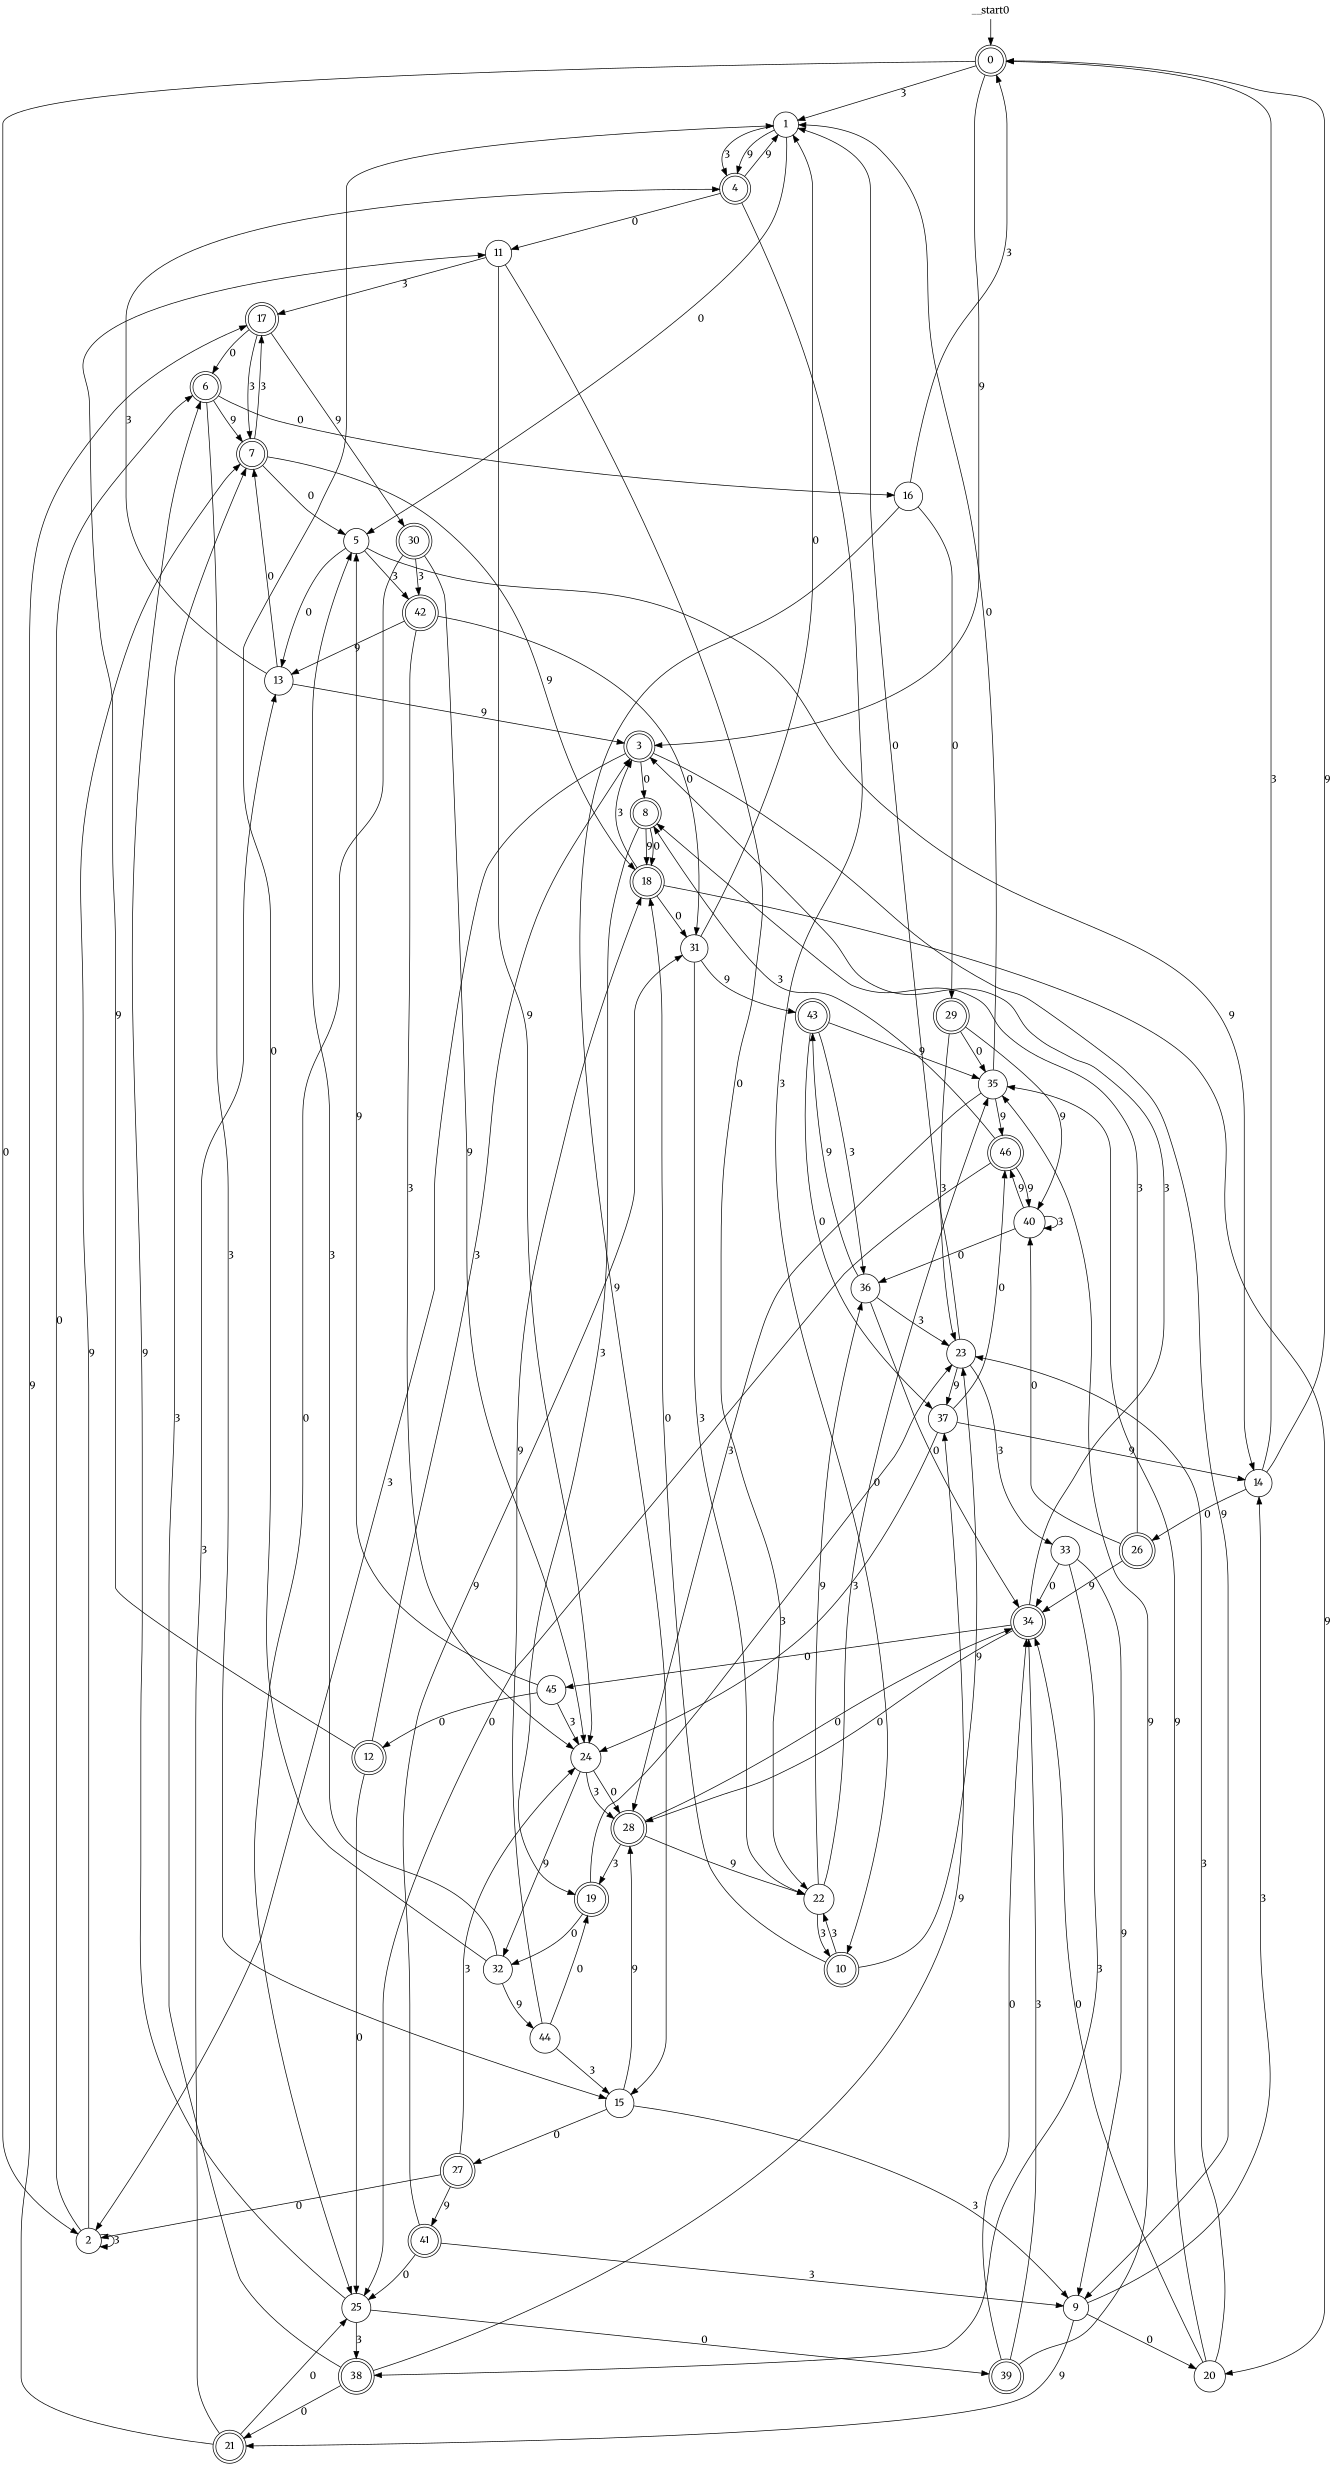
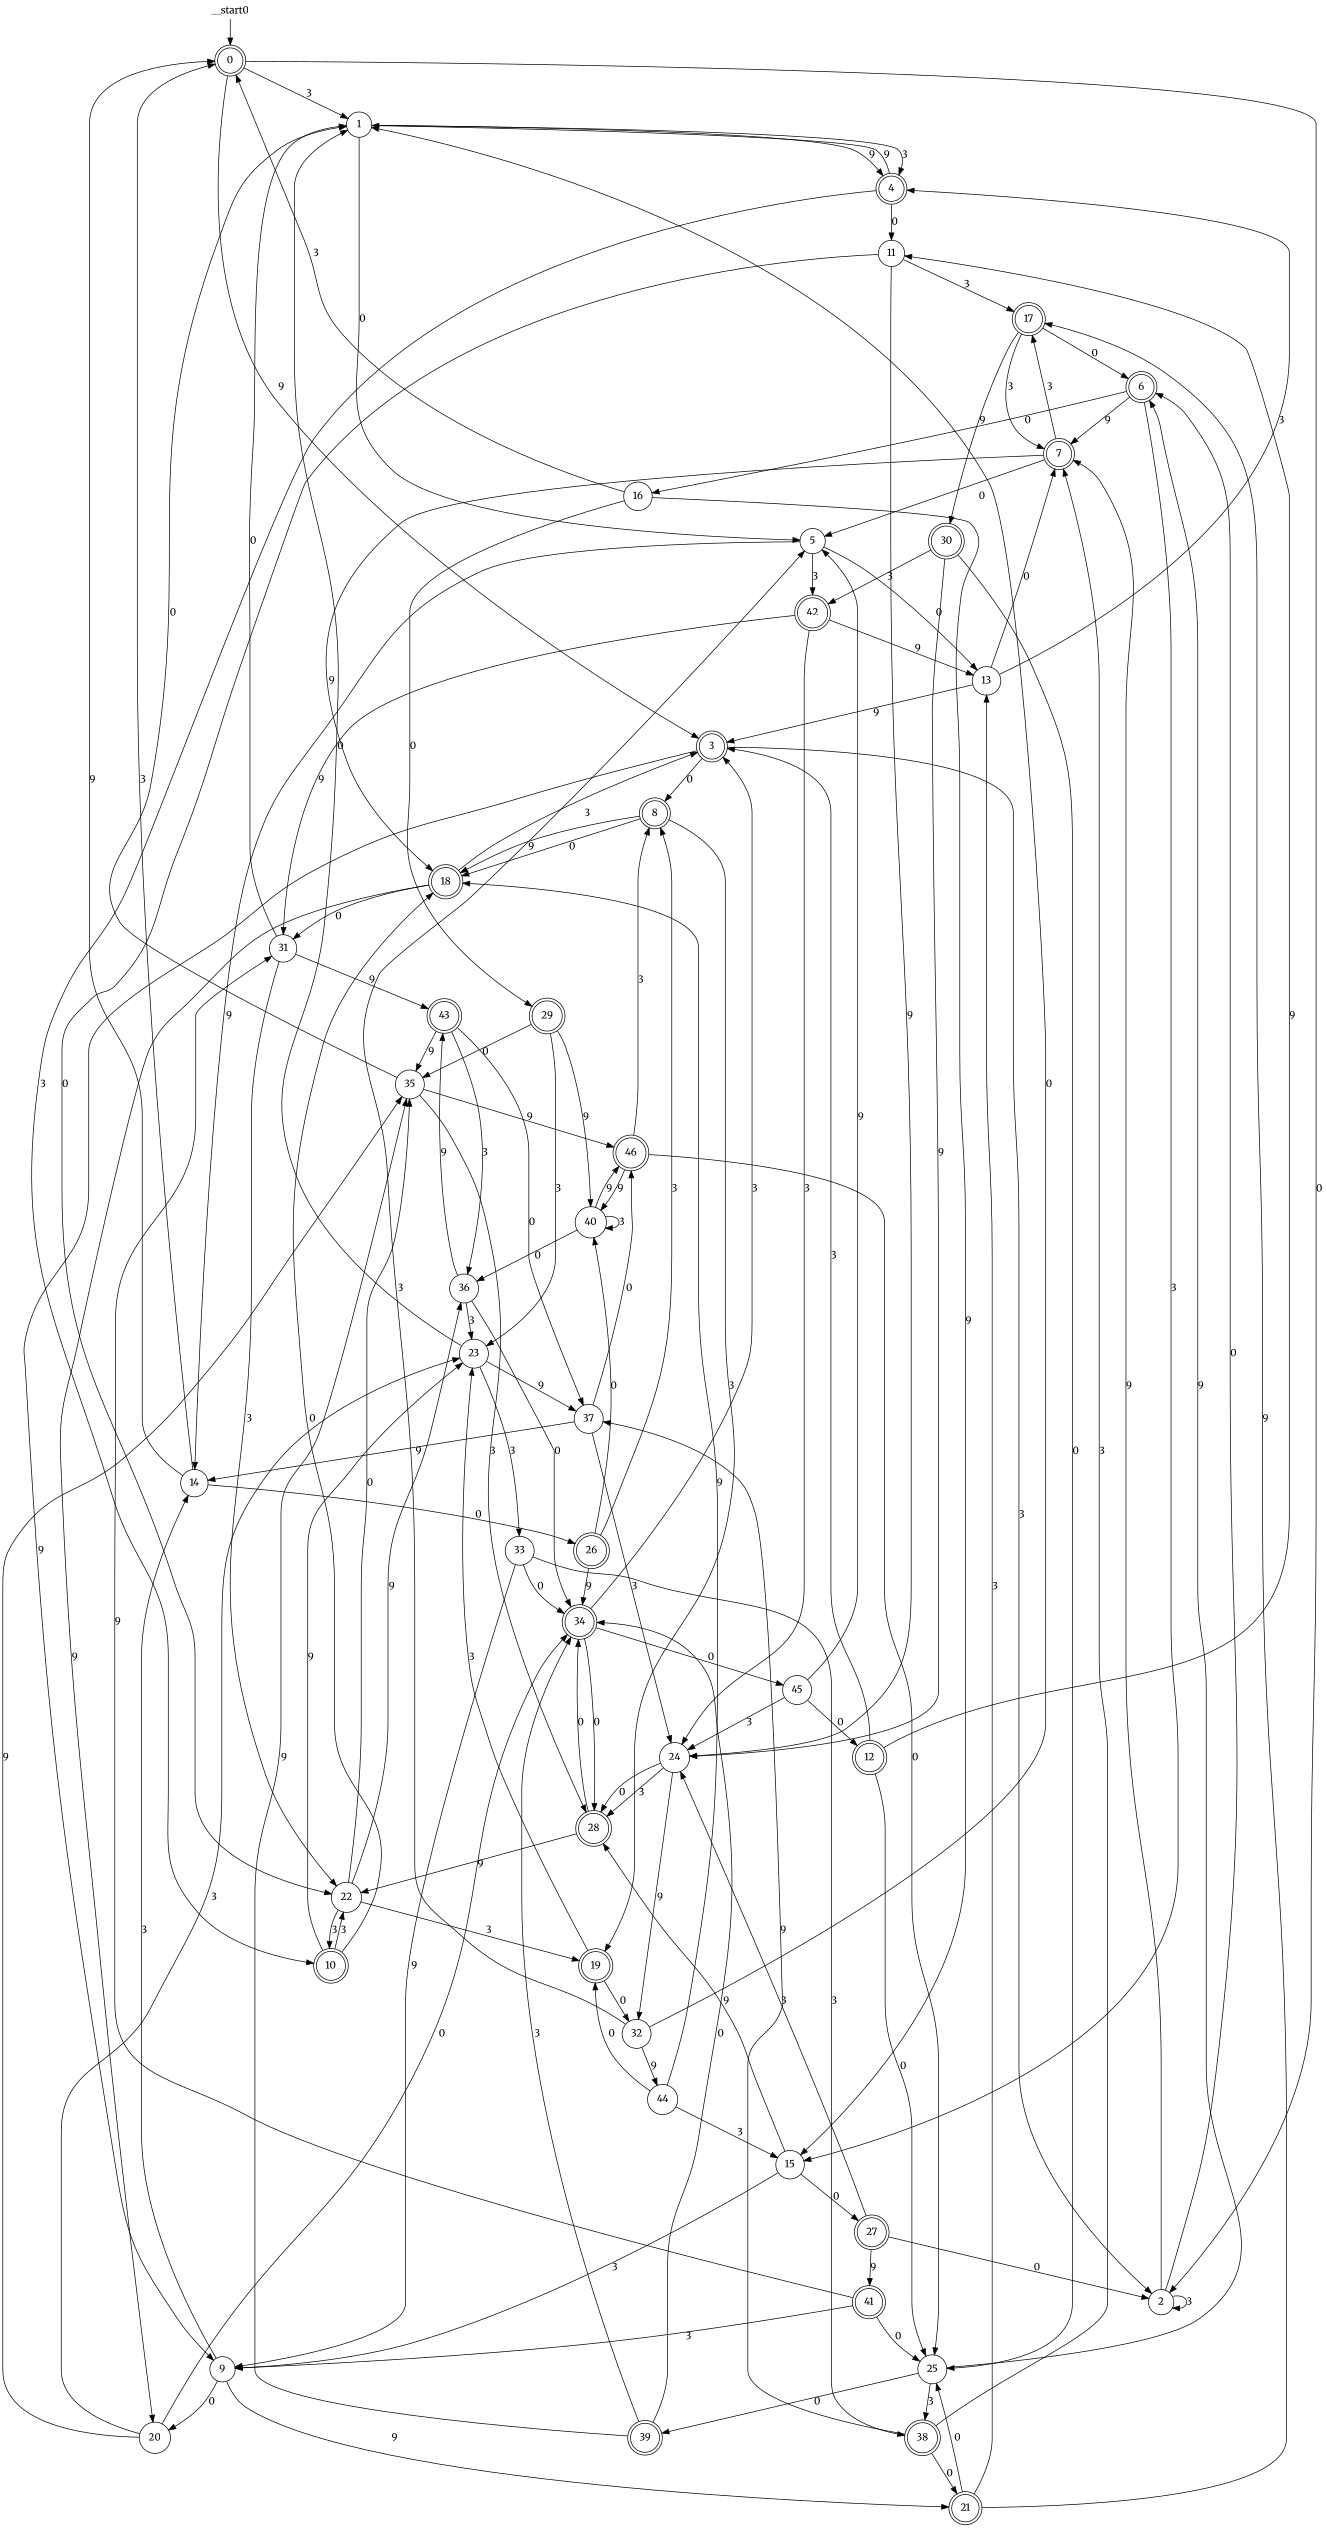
(690, 780) -> (321, 780)
(612, 1861) -> (461, 1929)
